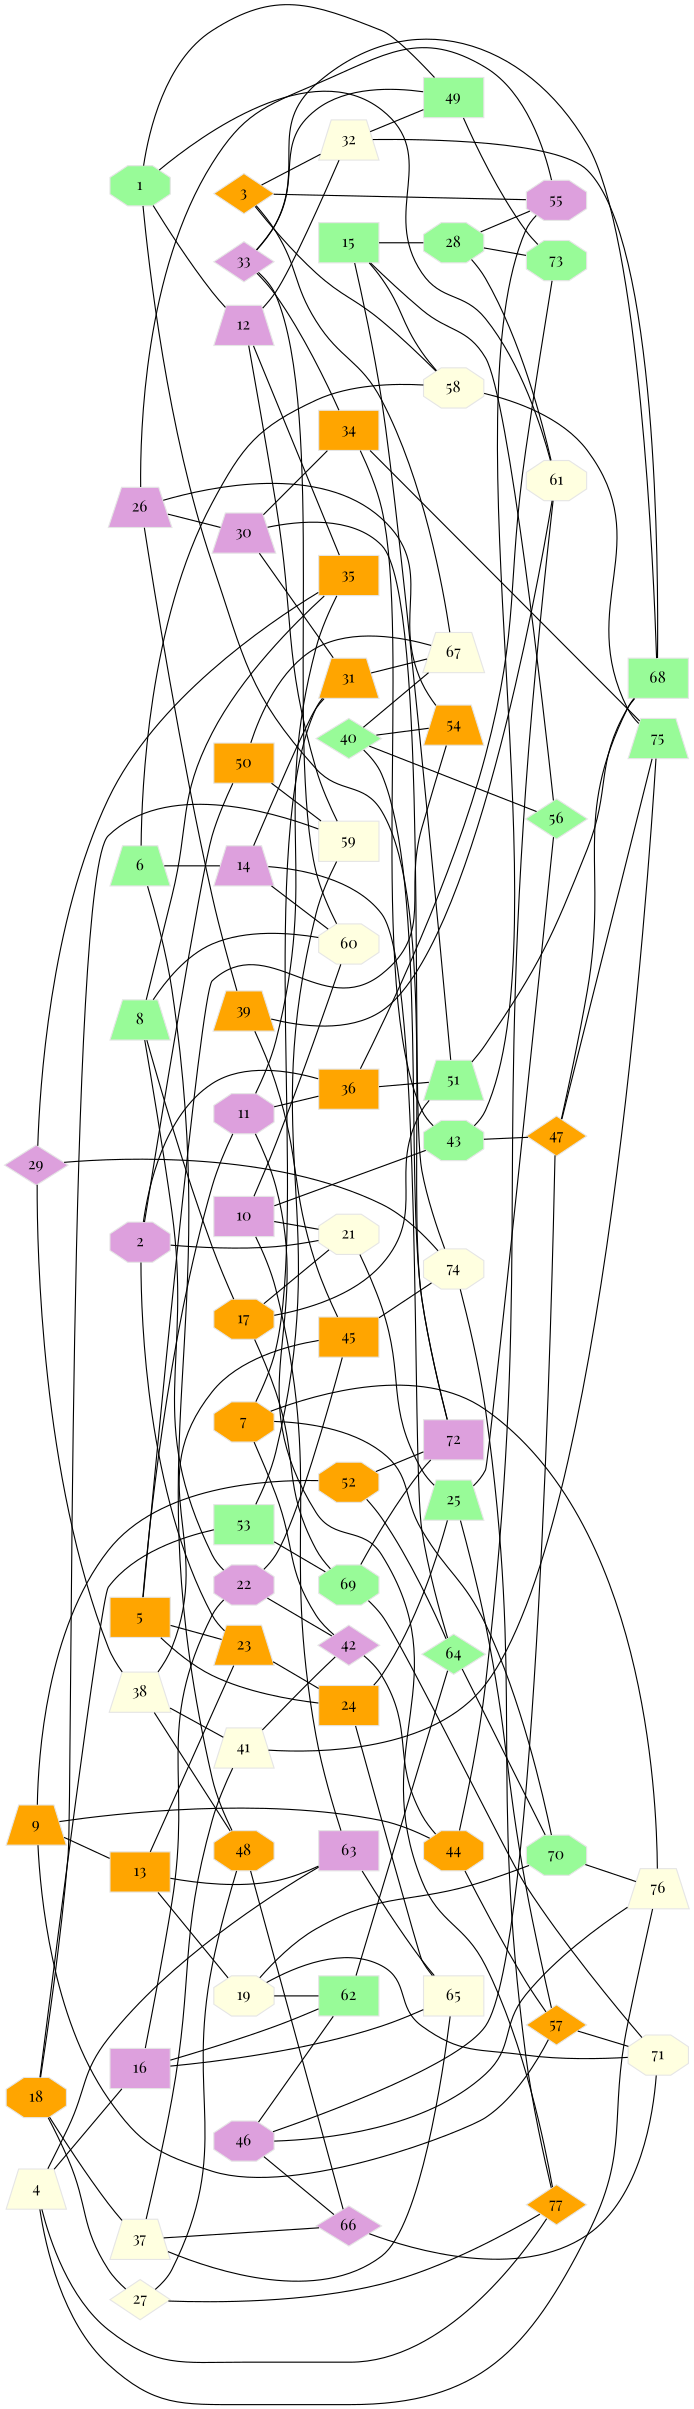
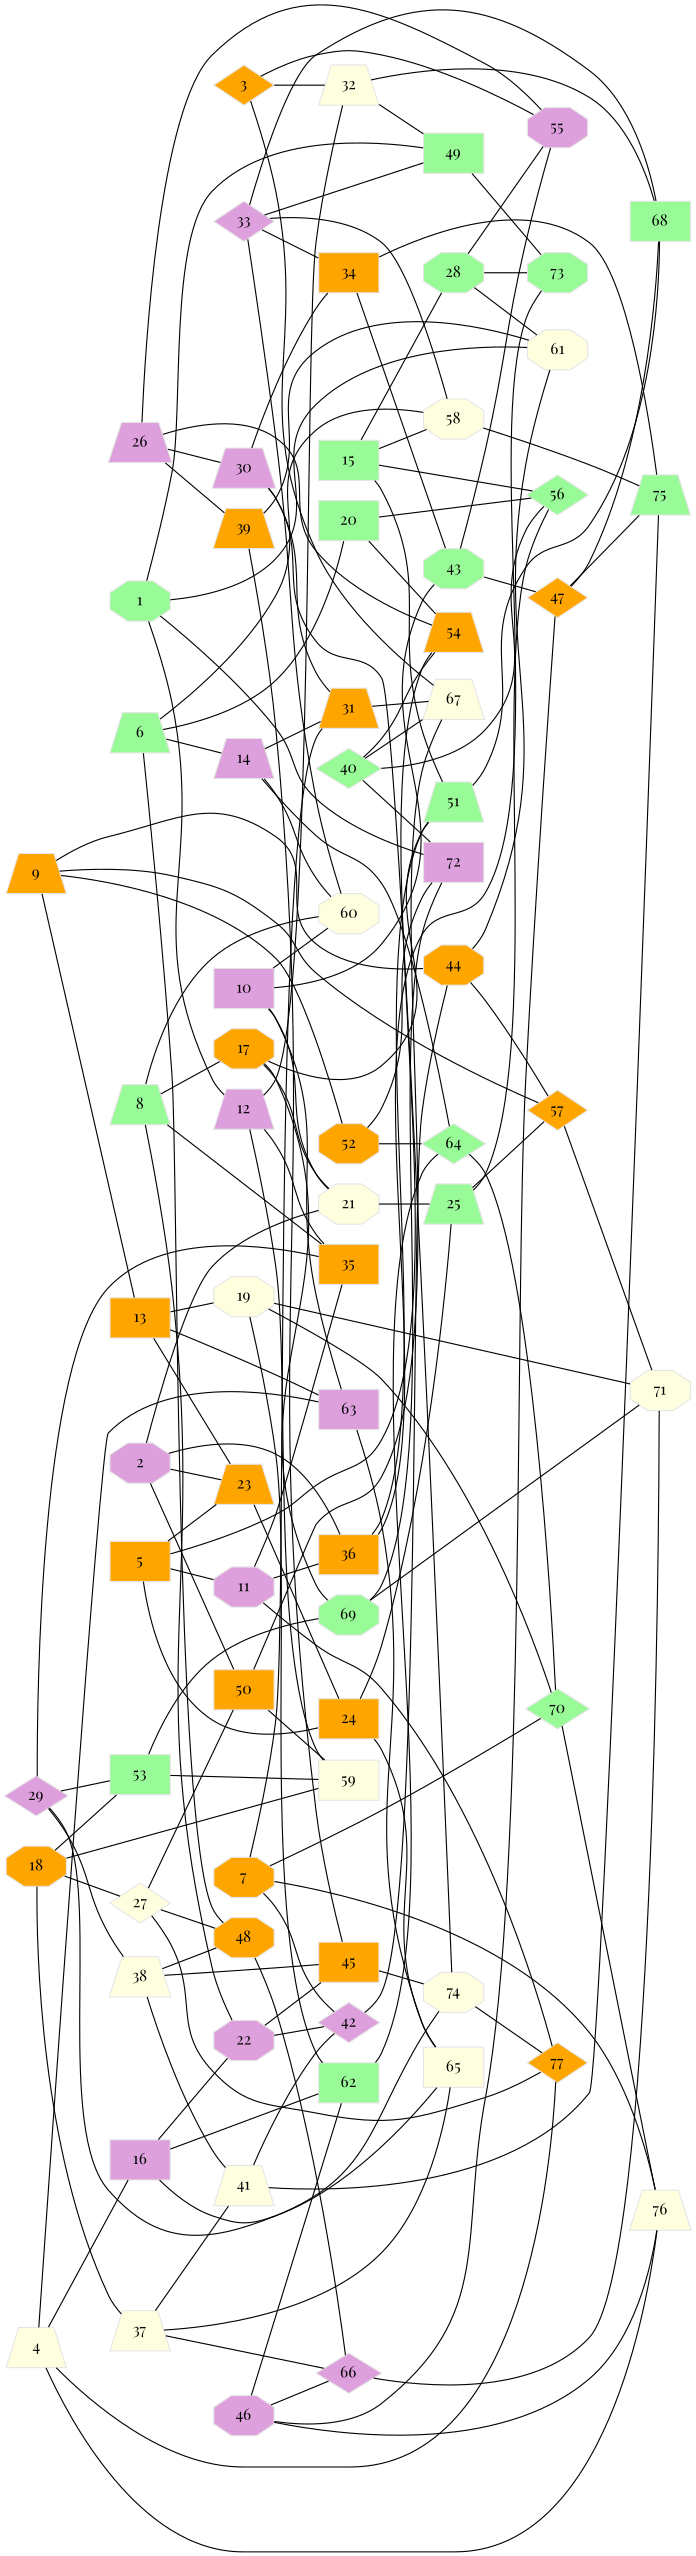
(342, 293) -> (398, 264)
none -> (349, 521)
none -> (206, 1768)
none -> (85, 1786)
(556, 1855) -> (558, 1709)
